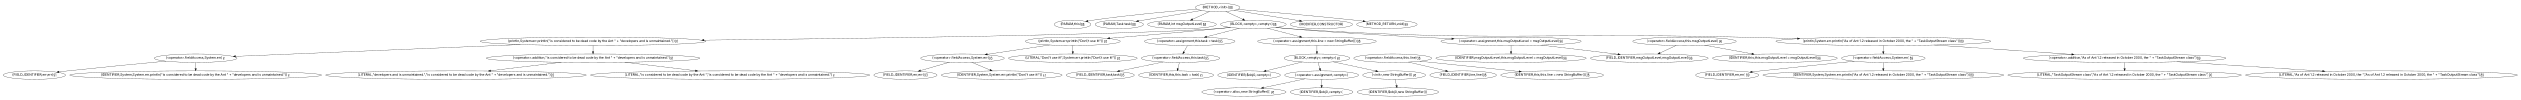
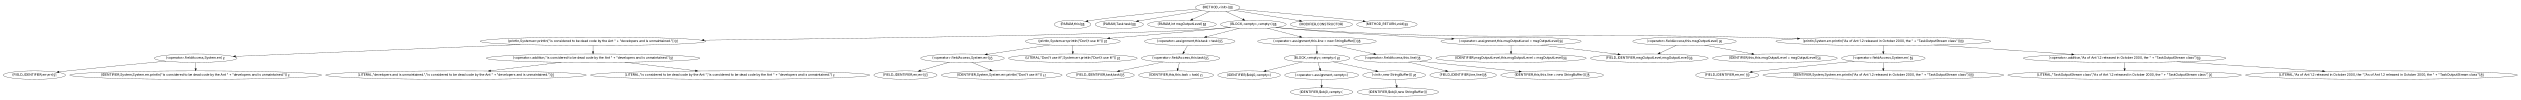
none -> (1354, 50)
(1819, 58) -> (1819, 58)
(1244, 92) -> none
